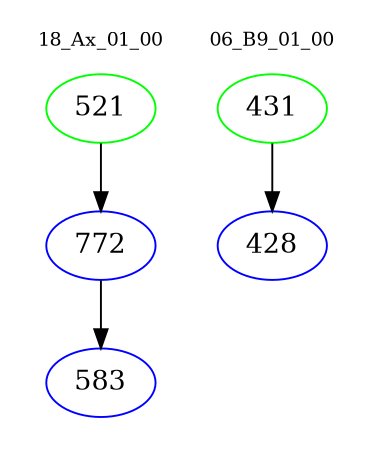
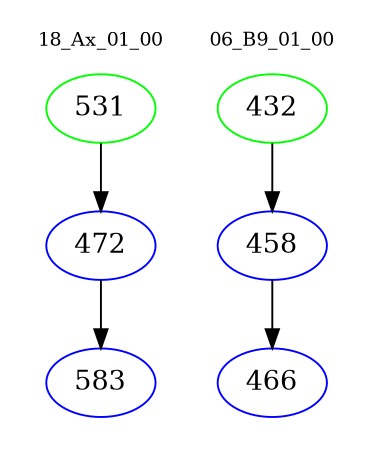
(101, 109) -> (101, 109)
(272, 109) -> (272, 109)
(101, 246) -> (101, 246)
(272, 246) -> (272, 246)
none -> (272, 383)
